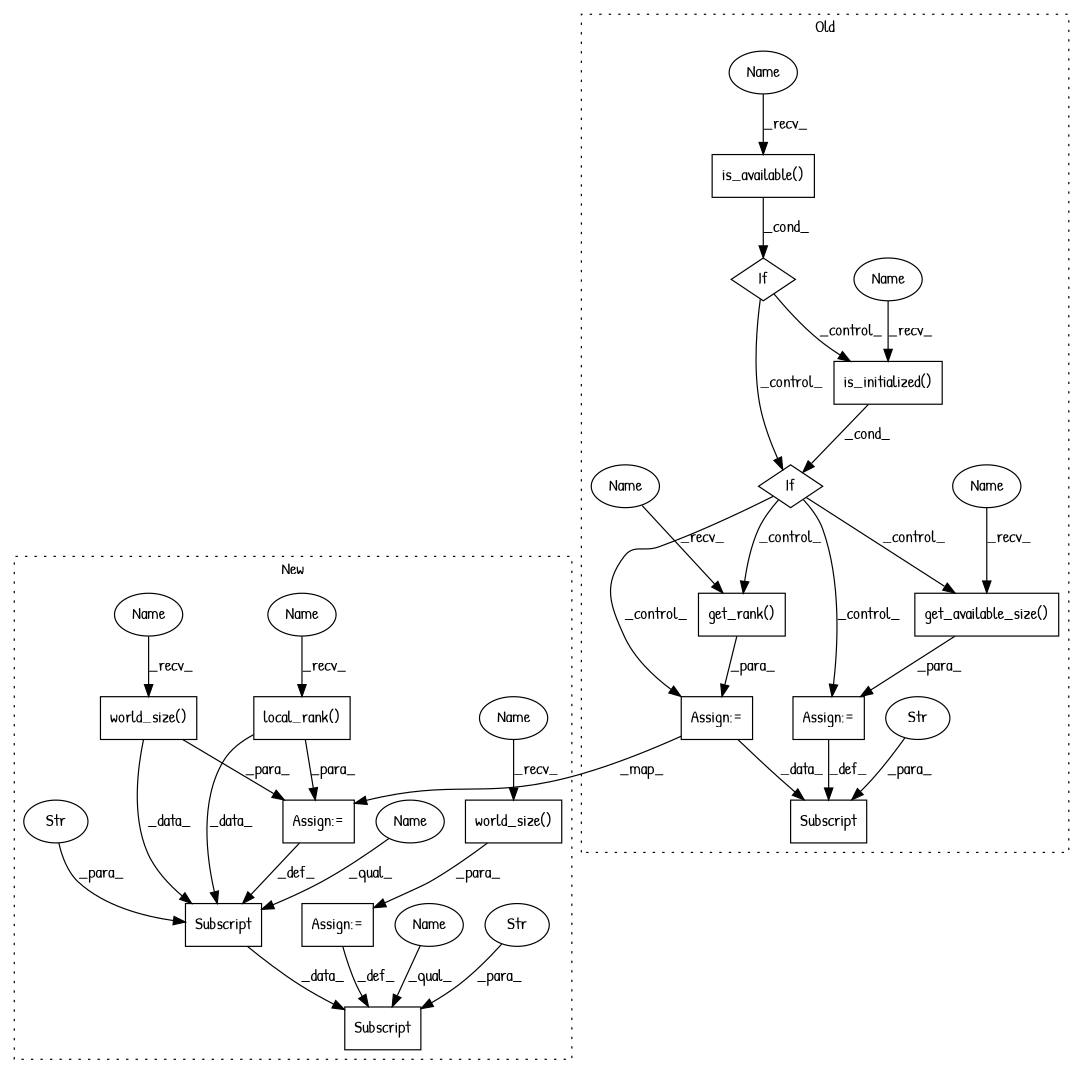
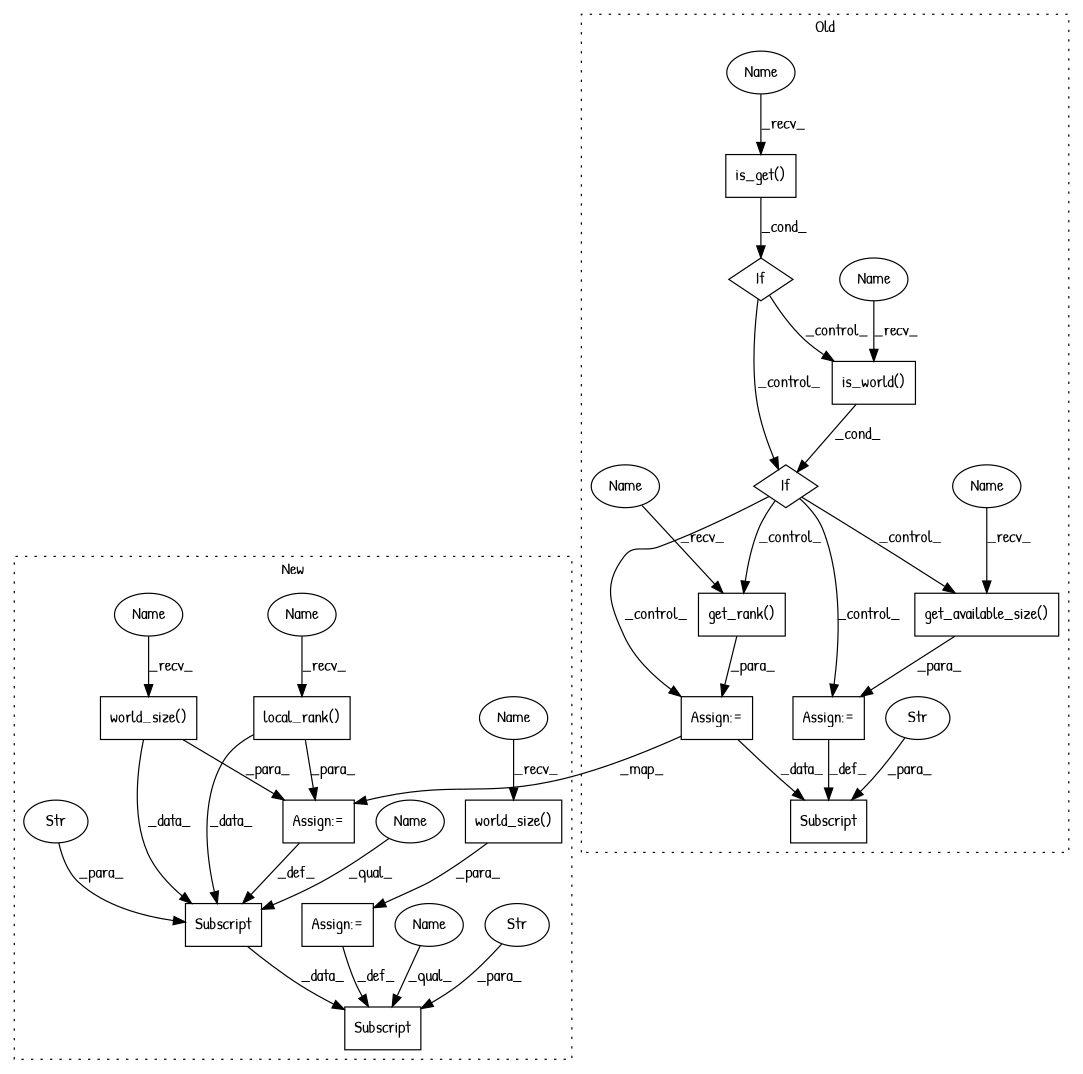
(763, 176) -> (761, 176)
(888, 383) -> (874, 383)
